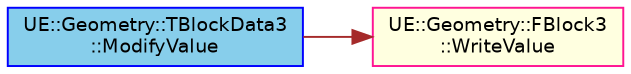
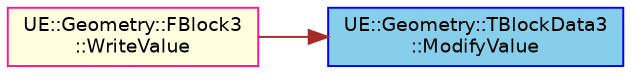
(328, 37) -> (284, 37)
